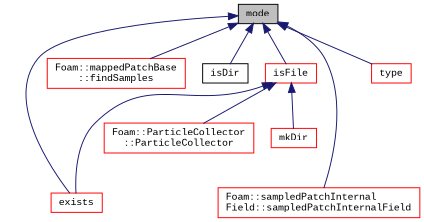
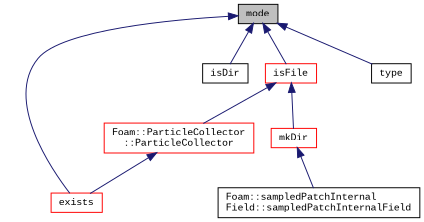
(116, 73) -> none
(391, 73) -> (391, 73)
(138, 98) -> (119, 176)
(336, 98) -> (307, 172)
(319, 203) -> (319, 203)
